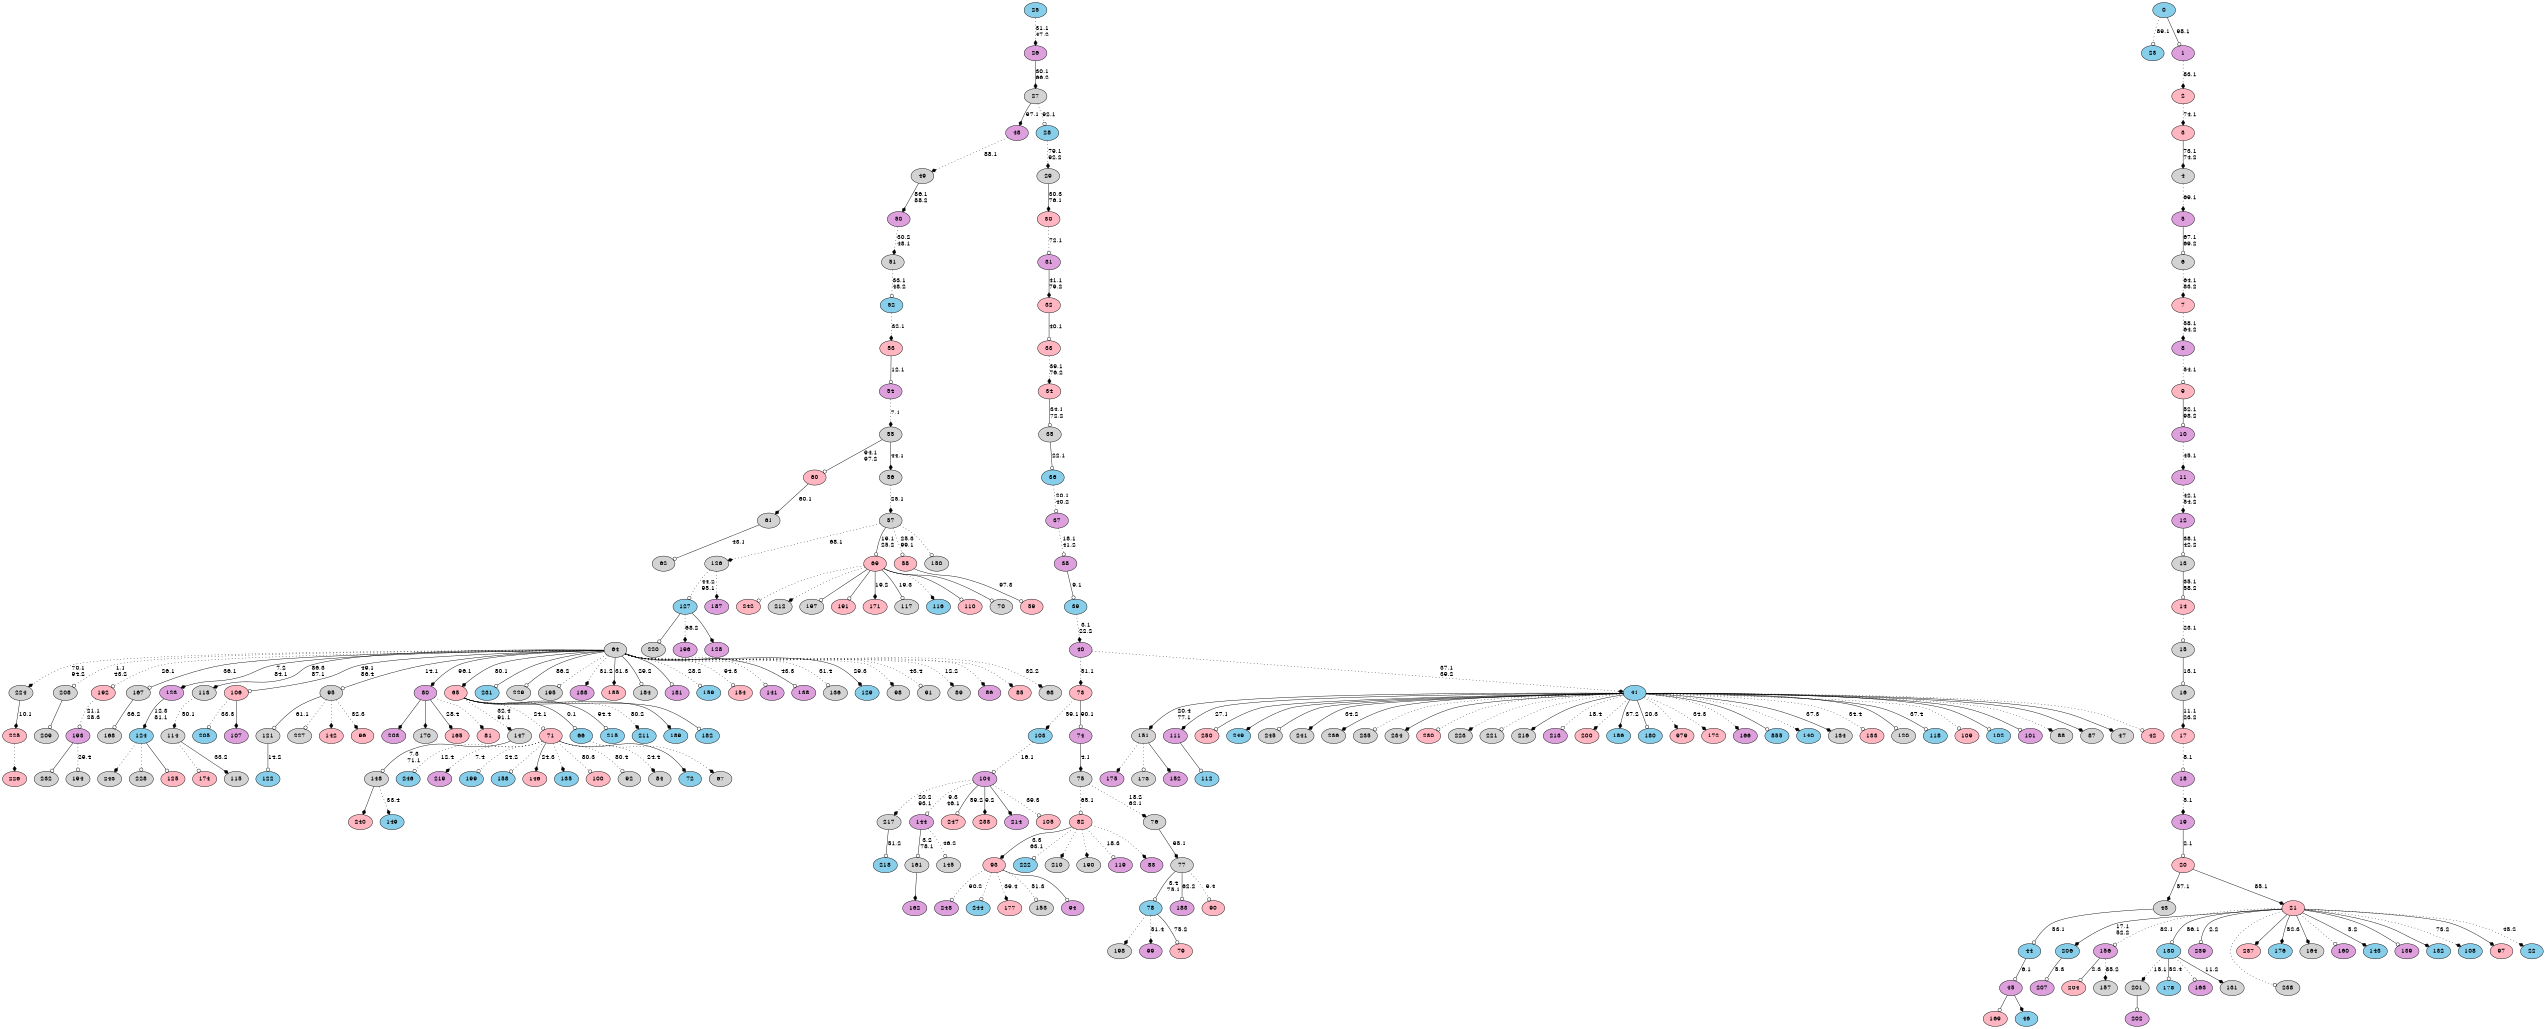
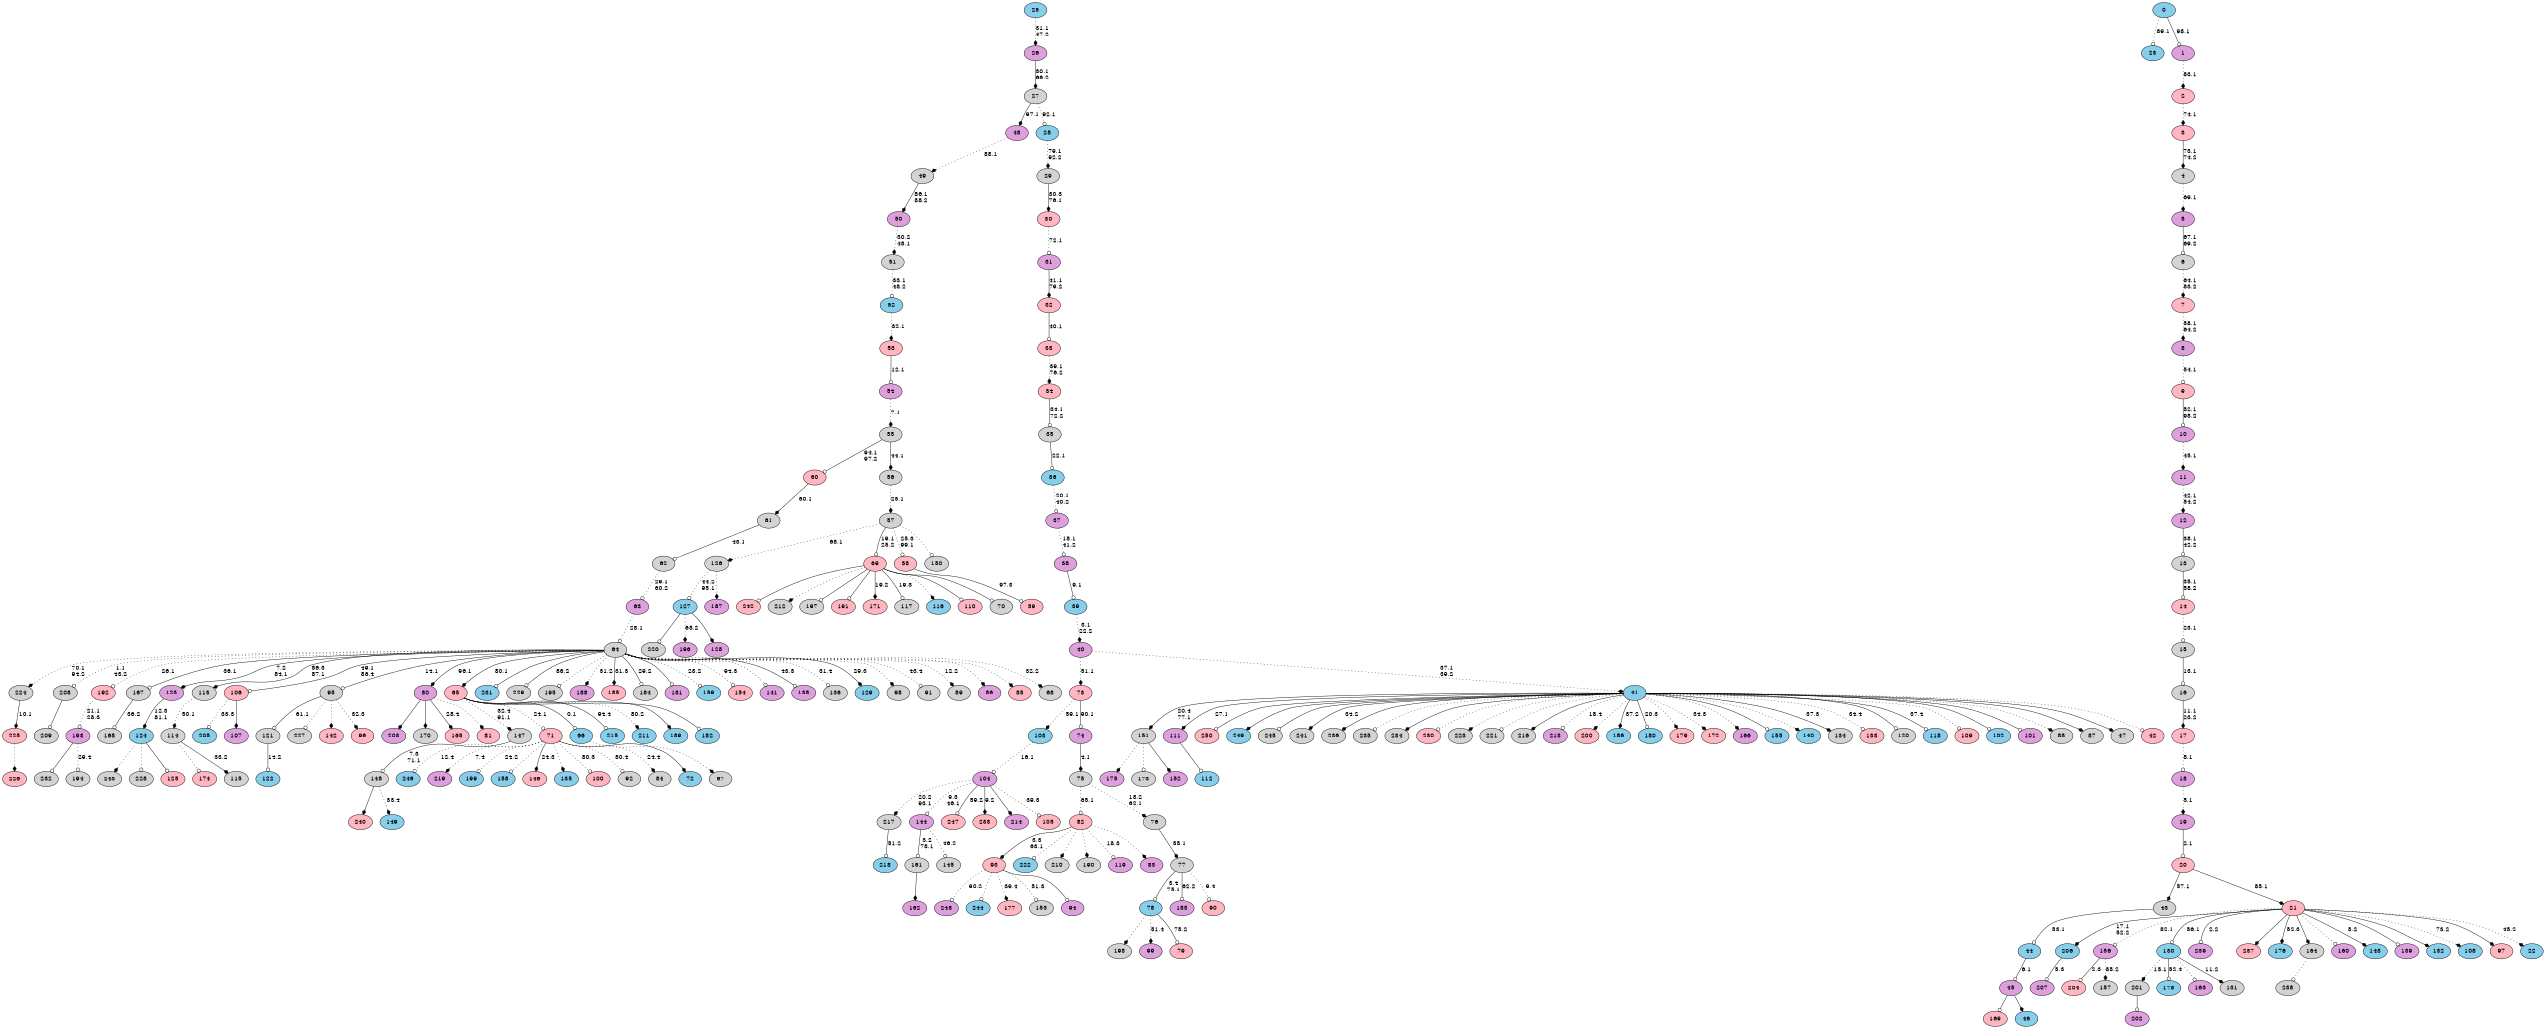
(810, 578) -> (810, 578)
none -> (637, 607)
(1682, 736) -> (1682, 736)
(1777, 736) -> (1777, 736)
(1180, 844) -> (1180, 844)
(2232, 945) -> (2301, 968)
